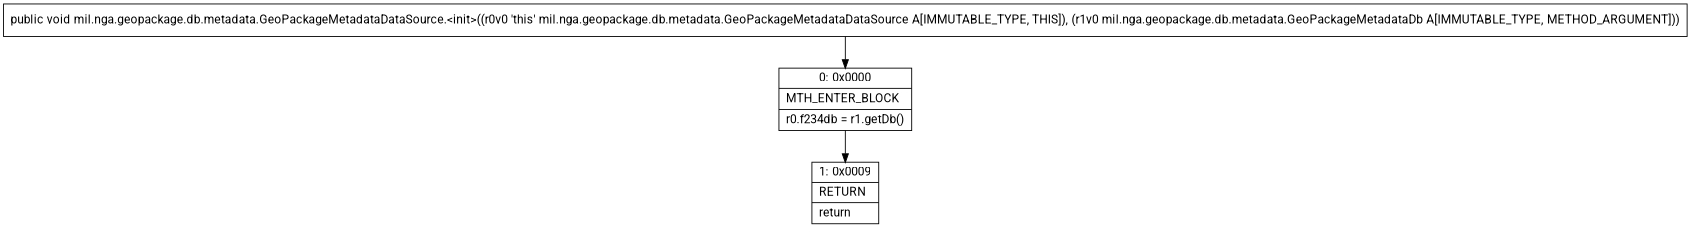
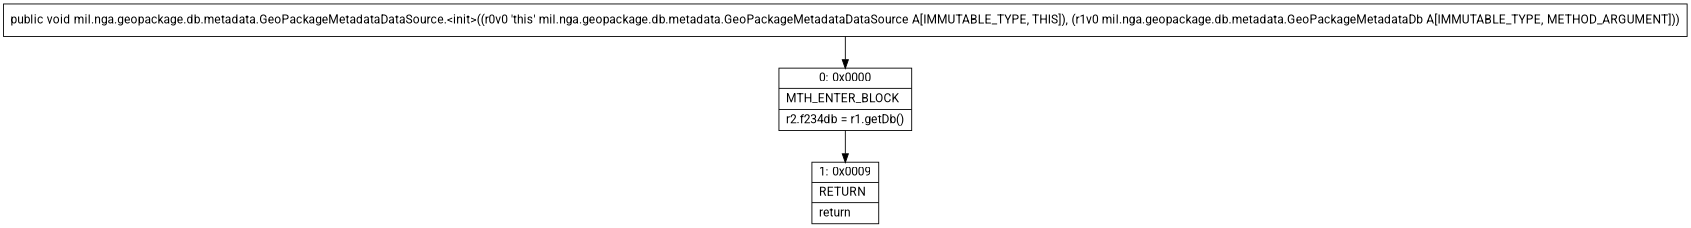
(845, 120) -> (845, 120)
